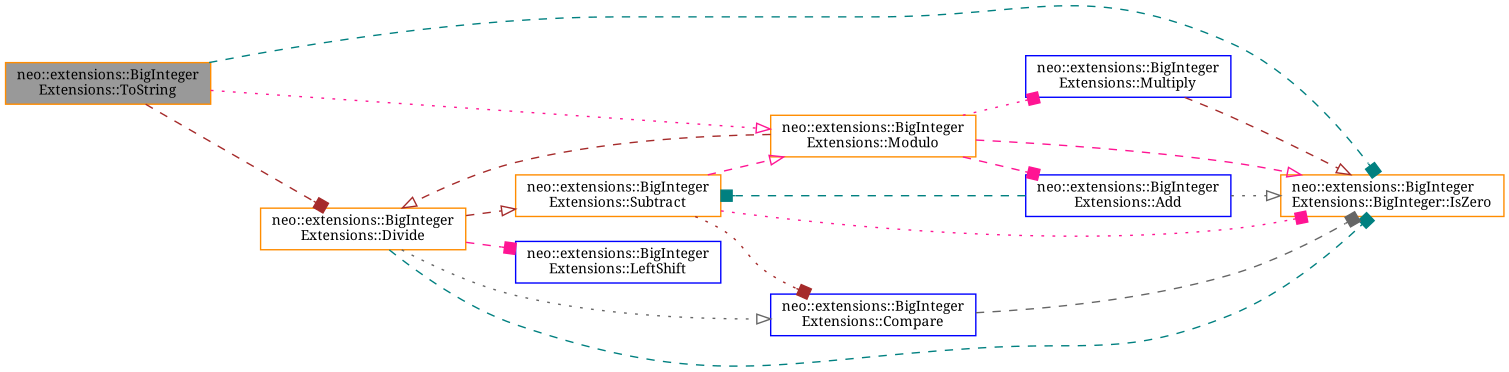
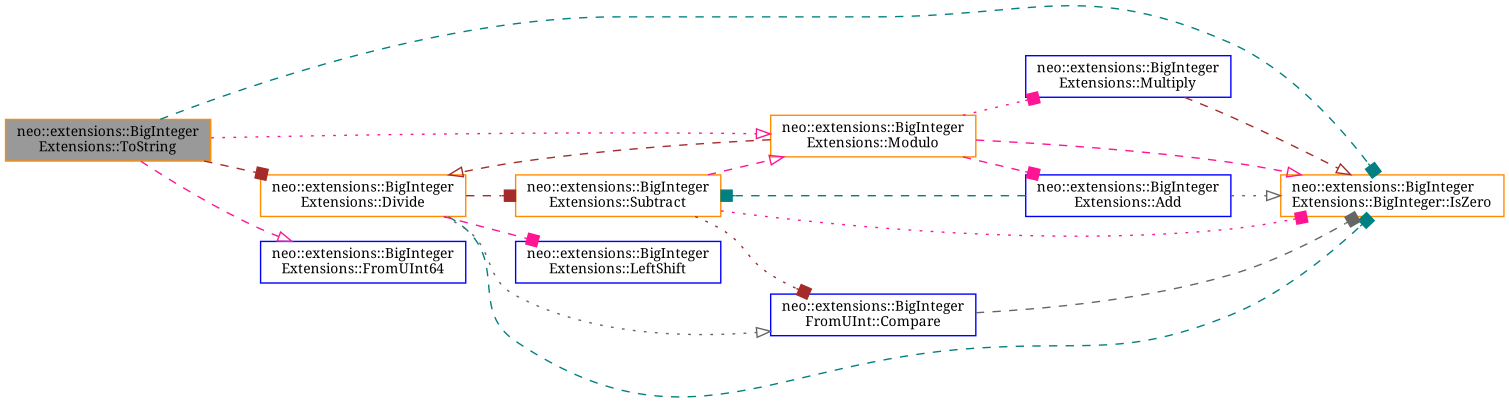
(484, 213) -> (484, 196)
none -> (363, 262)
(873, 315) -> (873, 315)
